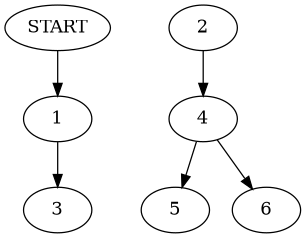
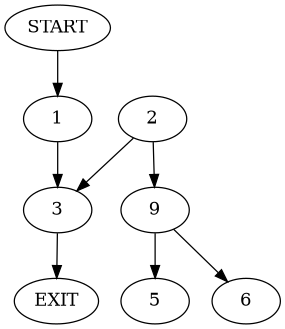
(203, 119) -> (155, 210)
none -> (110, 160)
none -> (56, 301)
